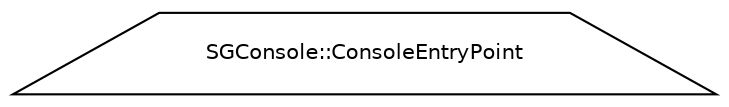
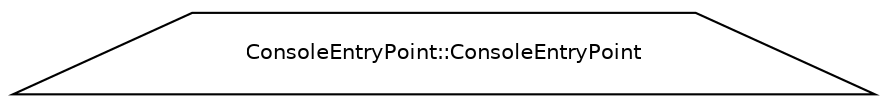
(365, 54) -> (444, 54)
